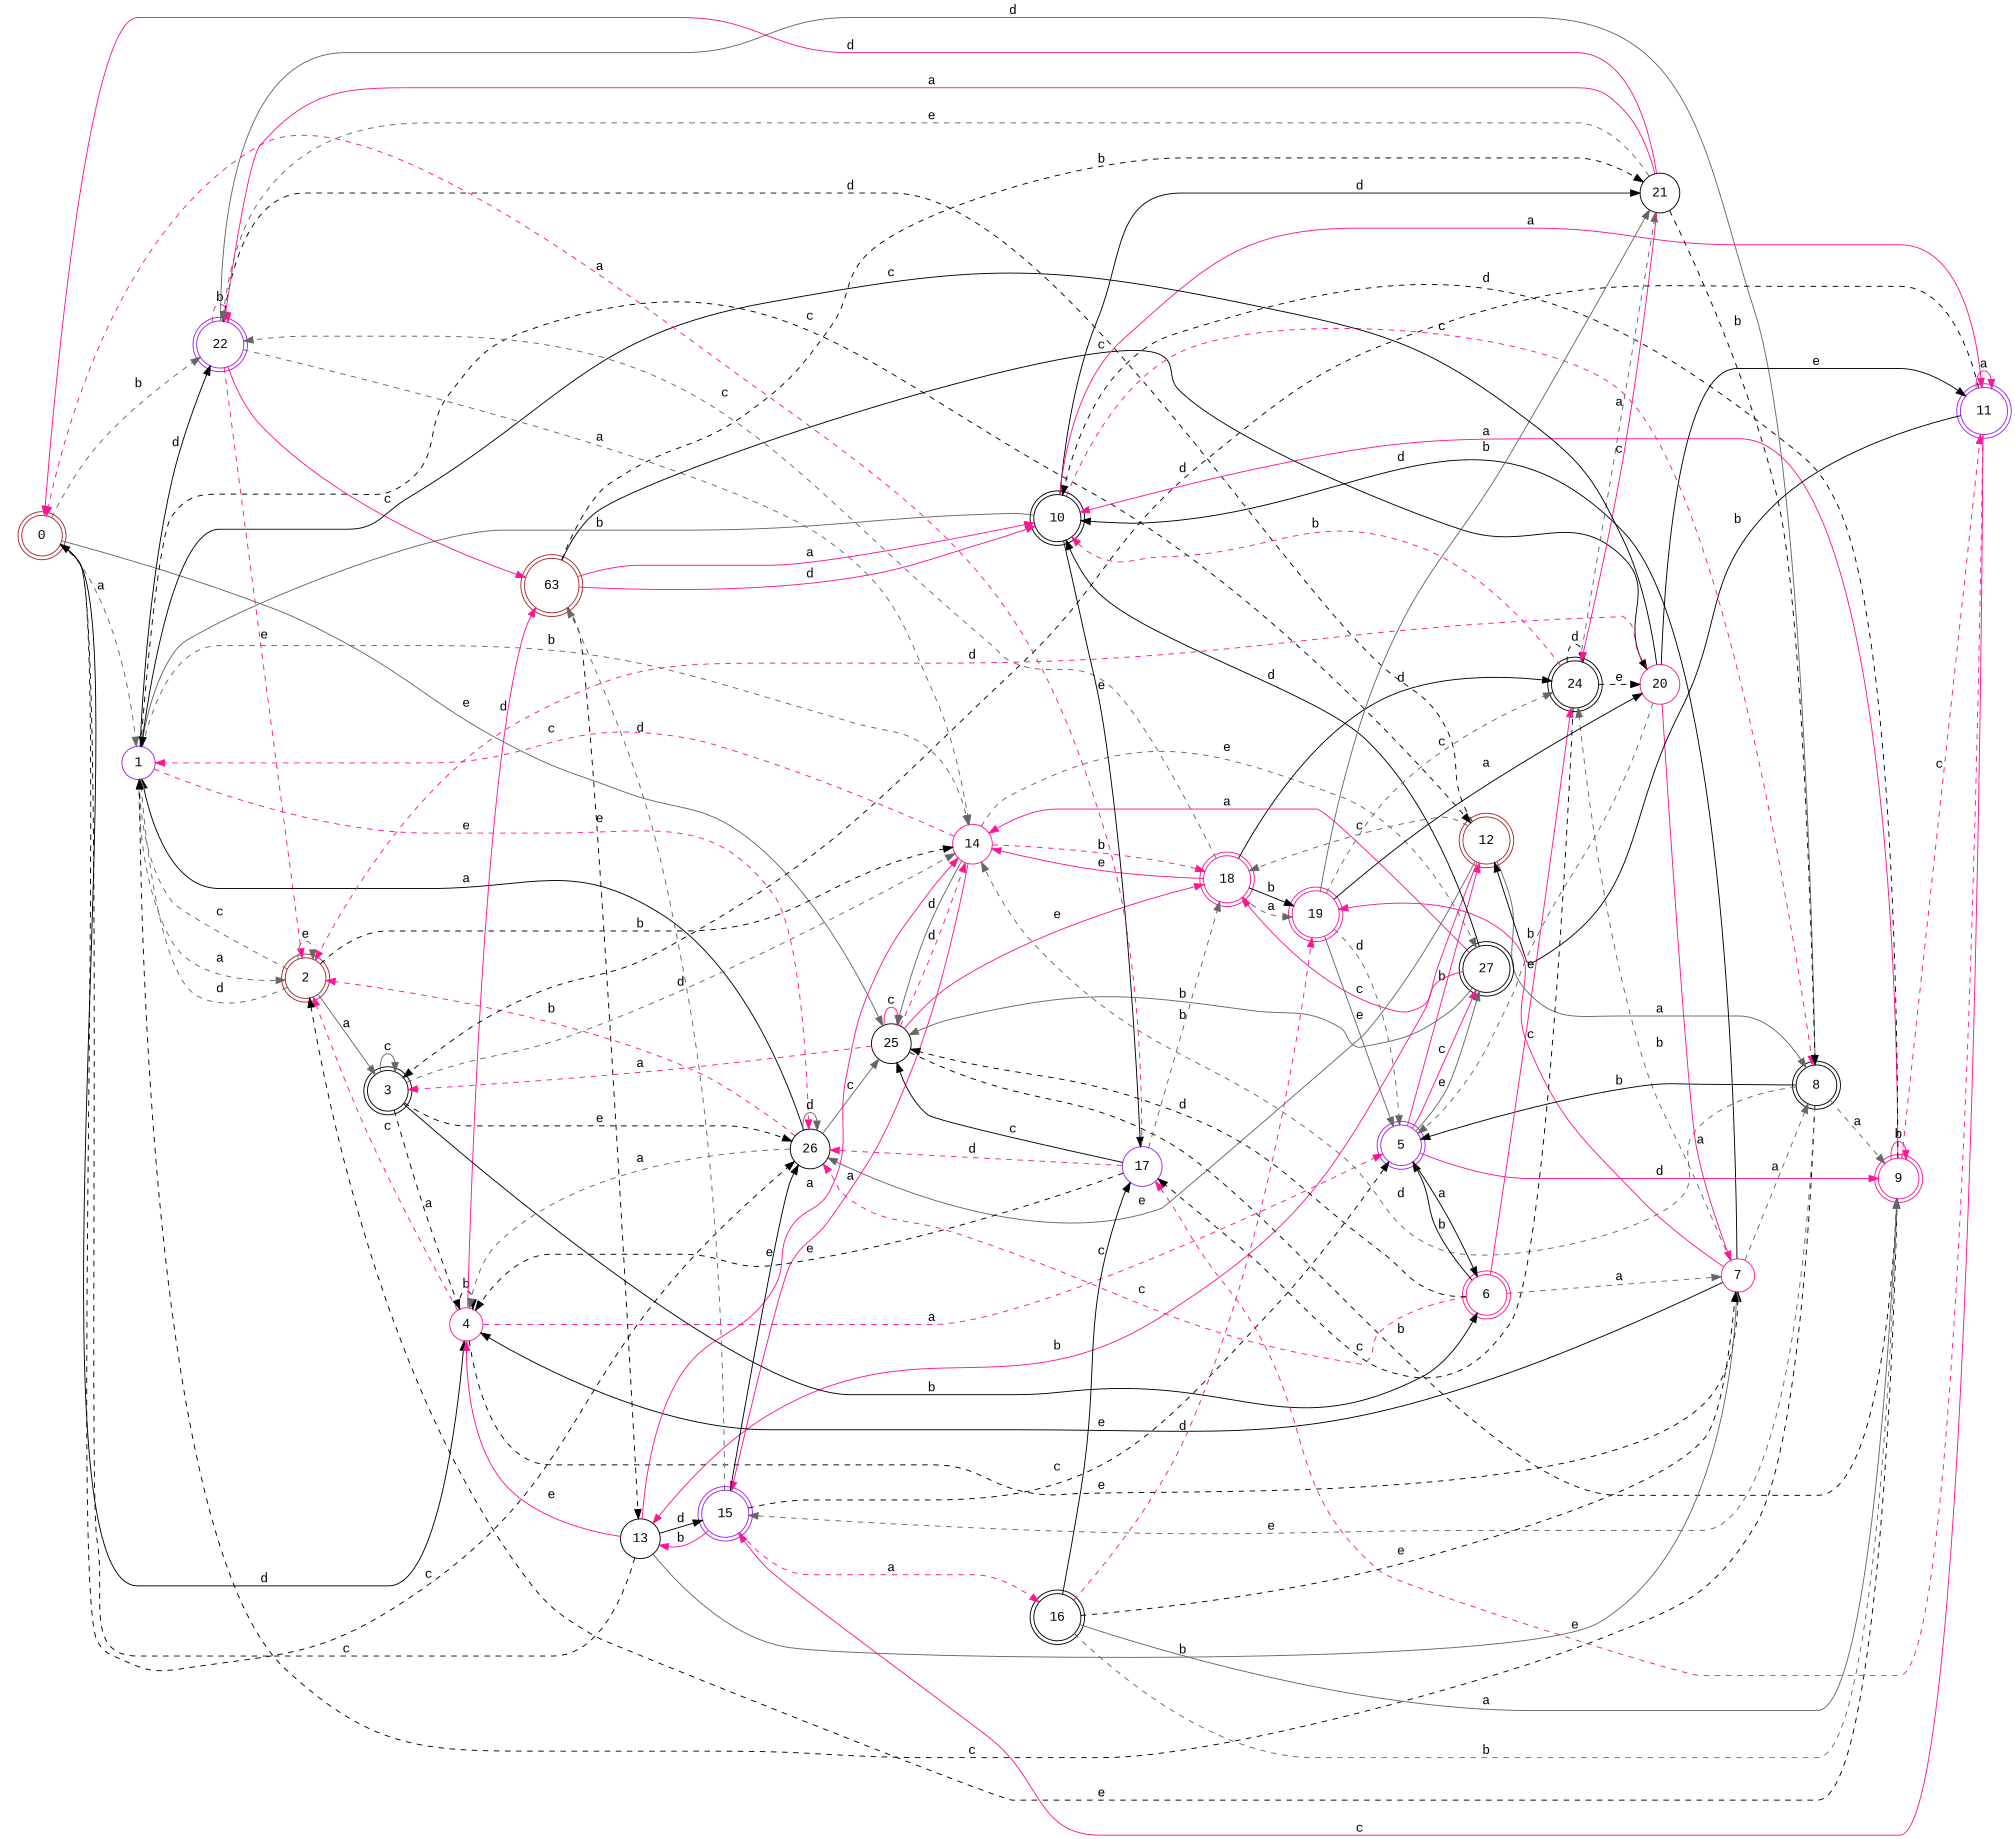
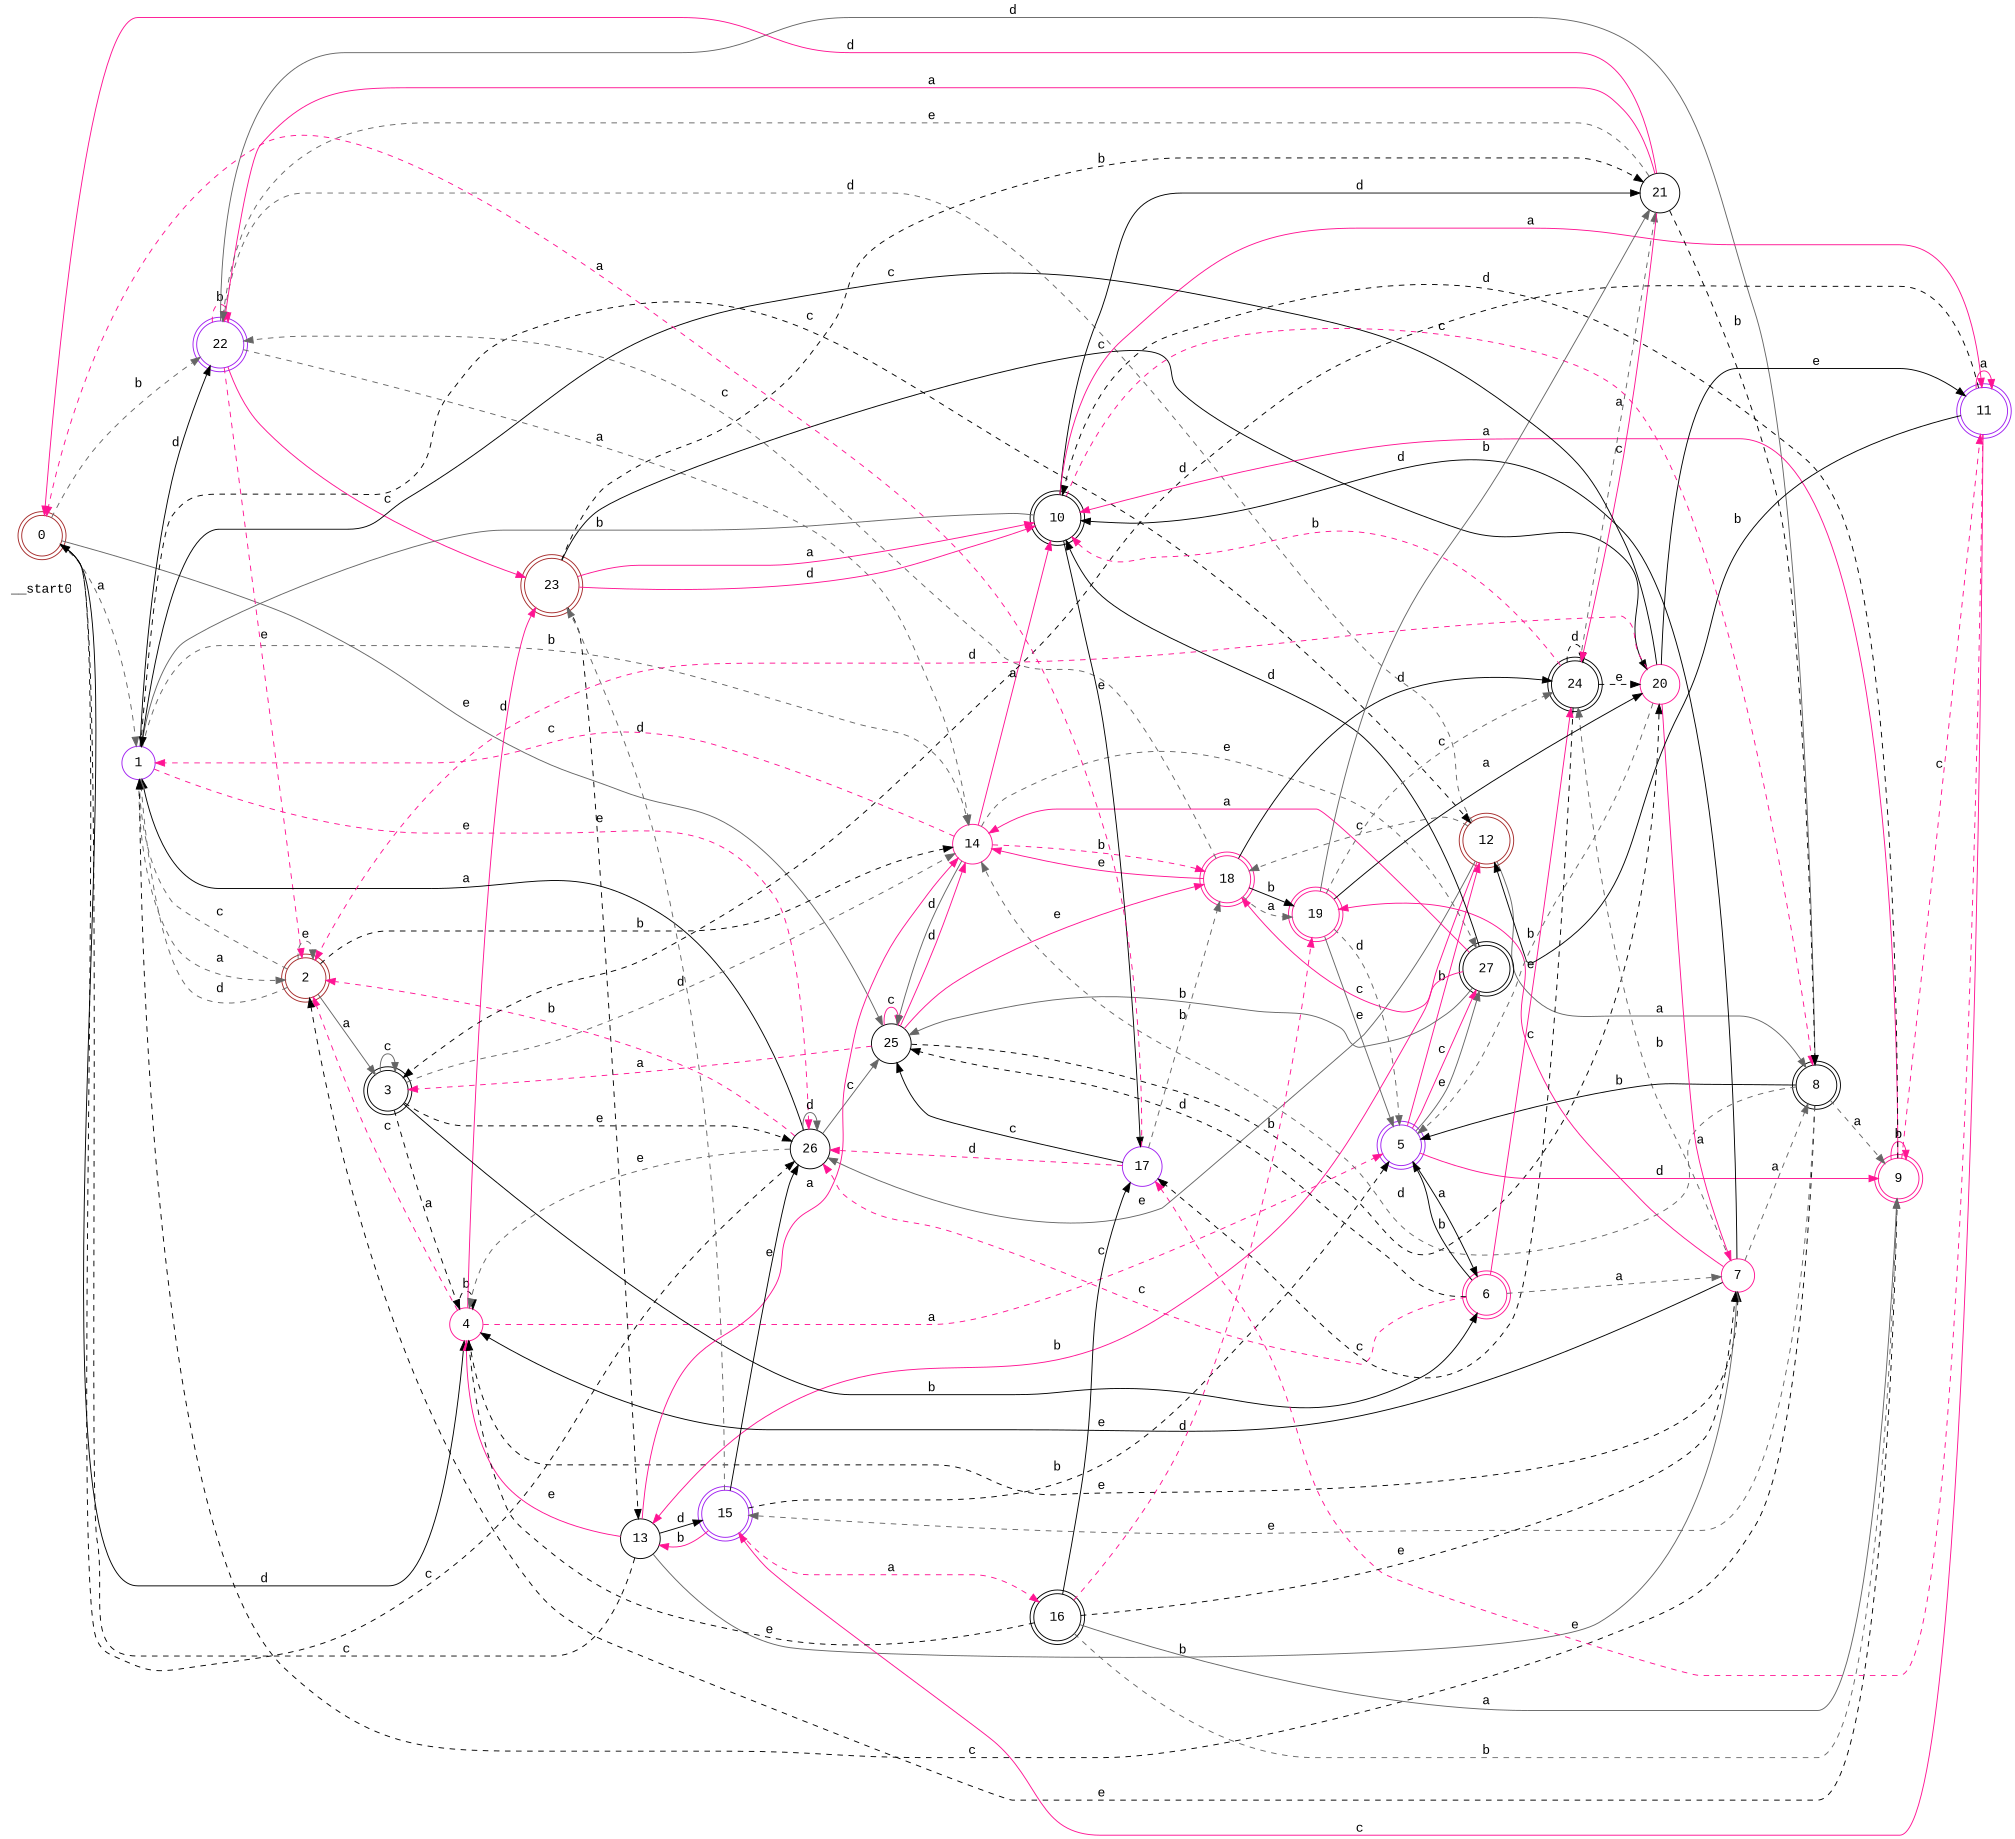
(958, 213) -> (958, 213)
(552, 586) -> (552, 586)
none -> (42, 589)
(933, 950) -> (933, 950)
(640, 1159) -> (640, 1159)
(858, 1178) -> (1013, 688)
(815, 1259) -> (674, 1616)
(1468, 1415) -> (1418, 1254)
(1057, 1467) -> (1057, 1467)
